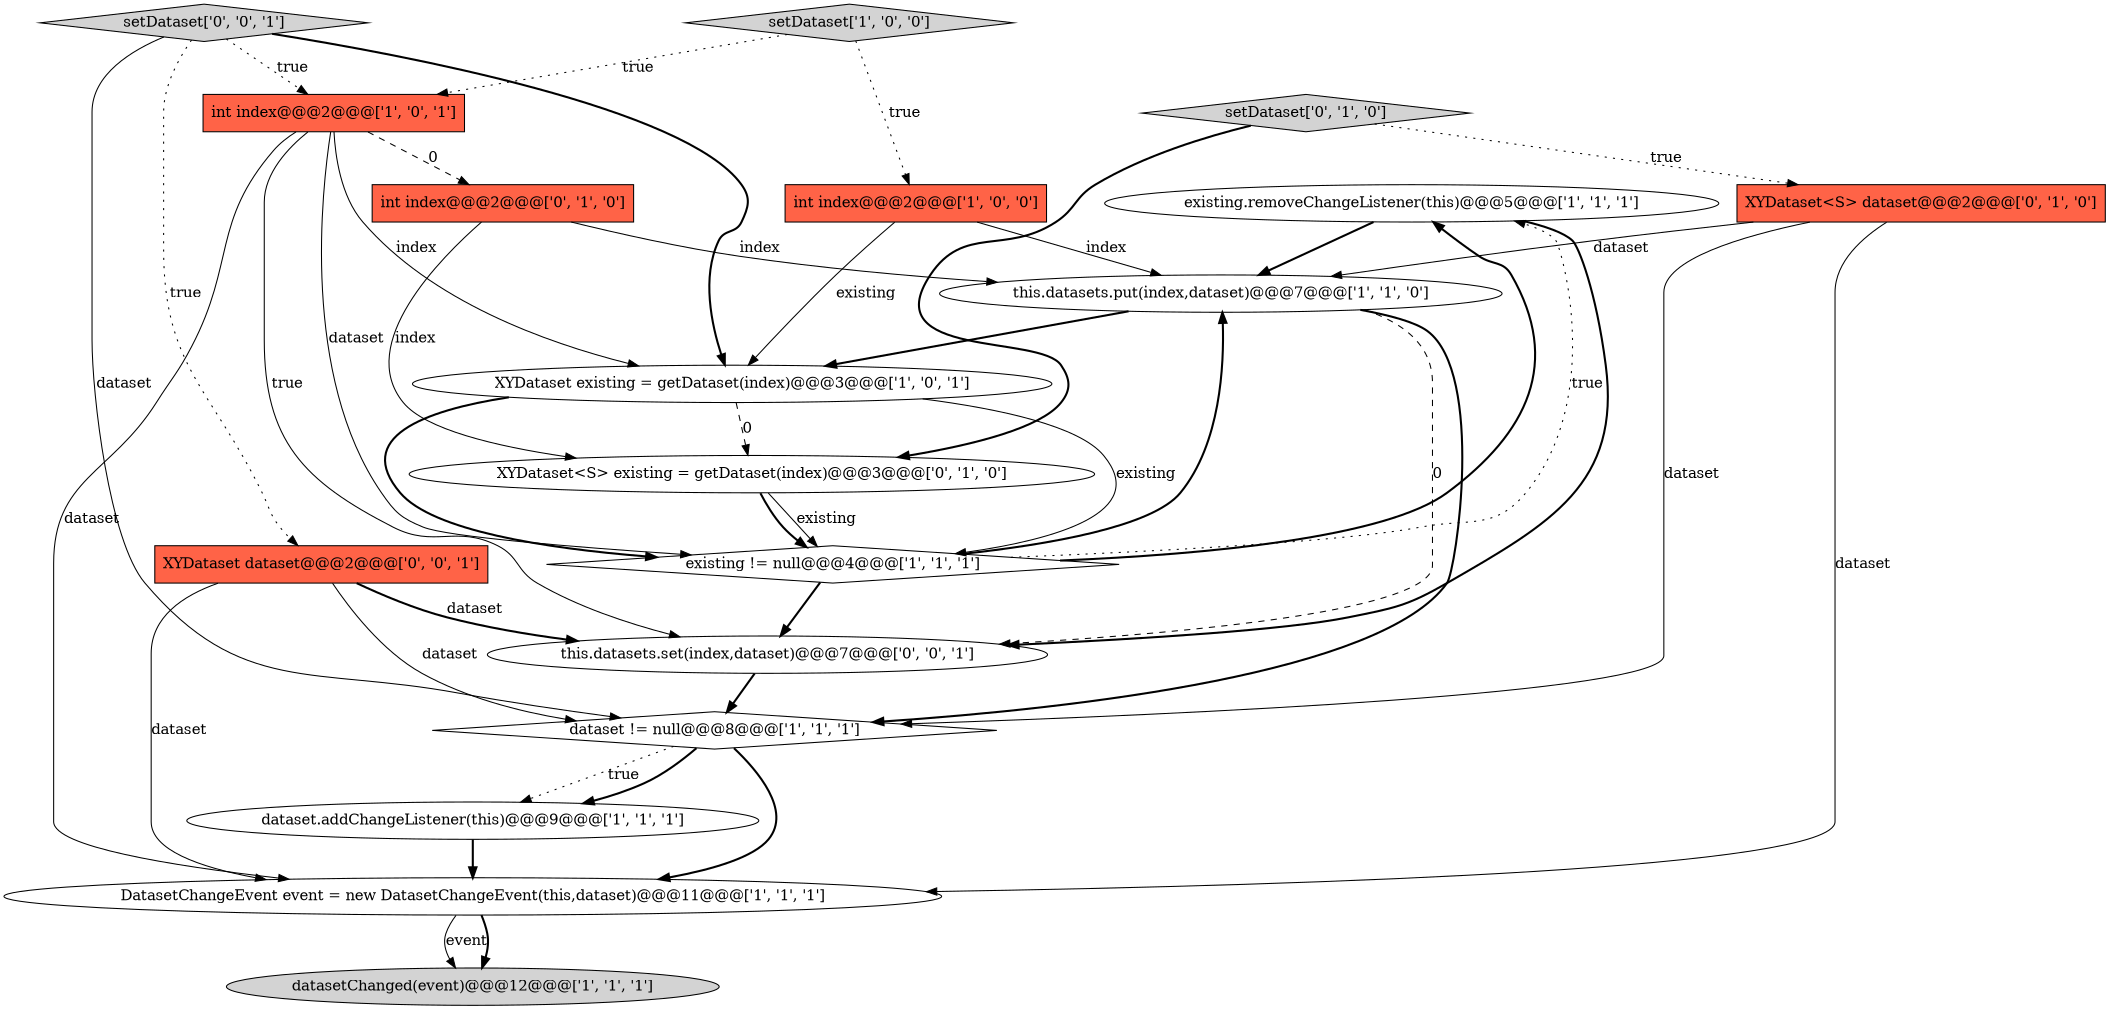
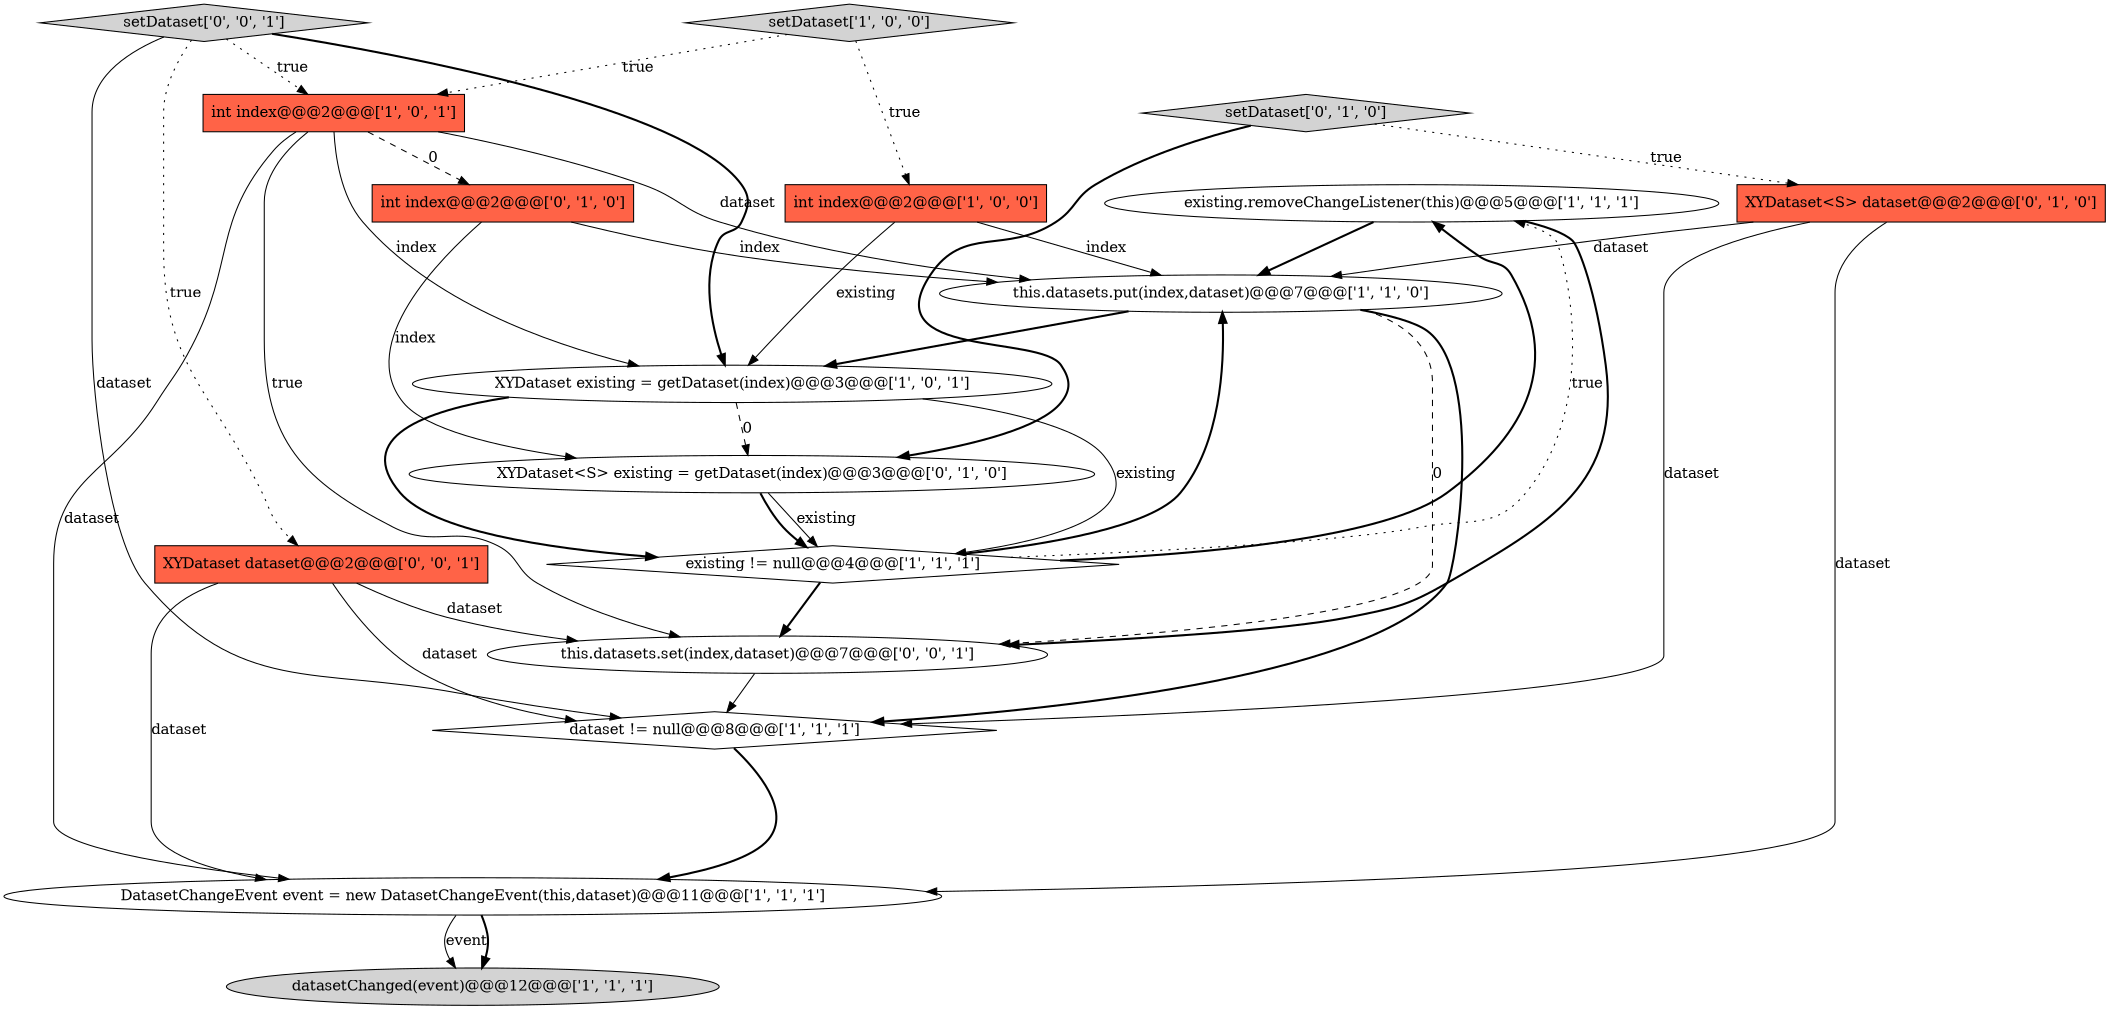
(367, 467) -> (724, 223)
(459, 620) -> (459, 620)
(744, 689) -> (744, 689)
(473, 821) -> none
